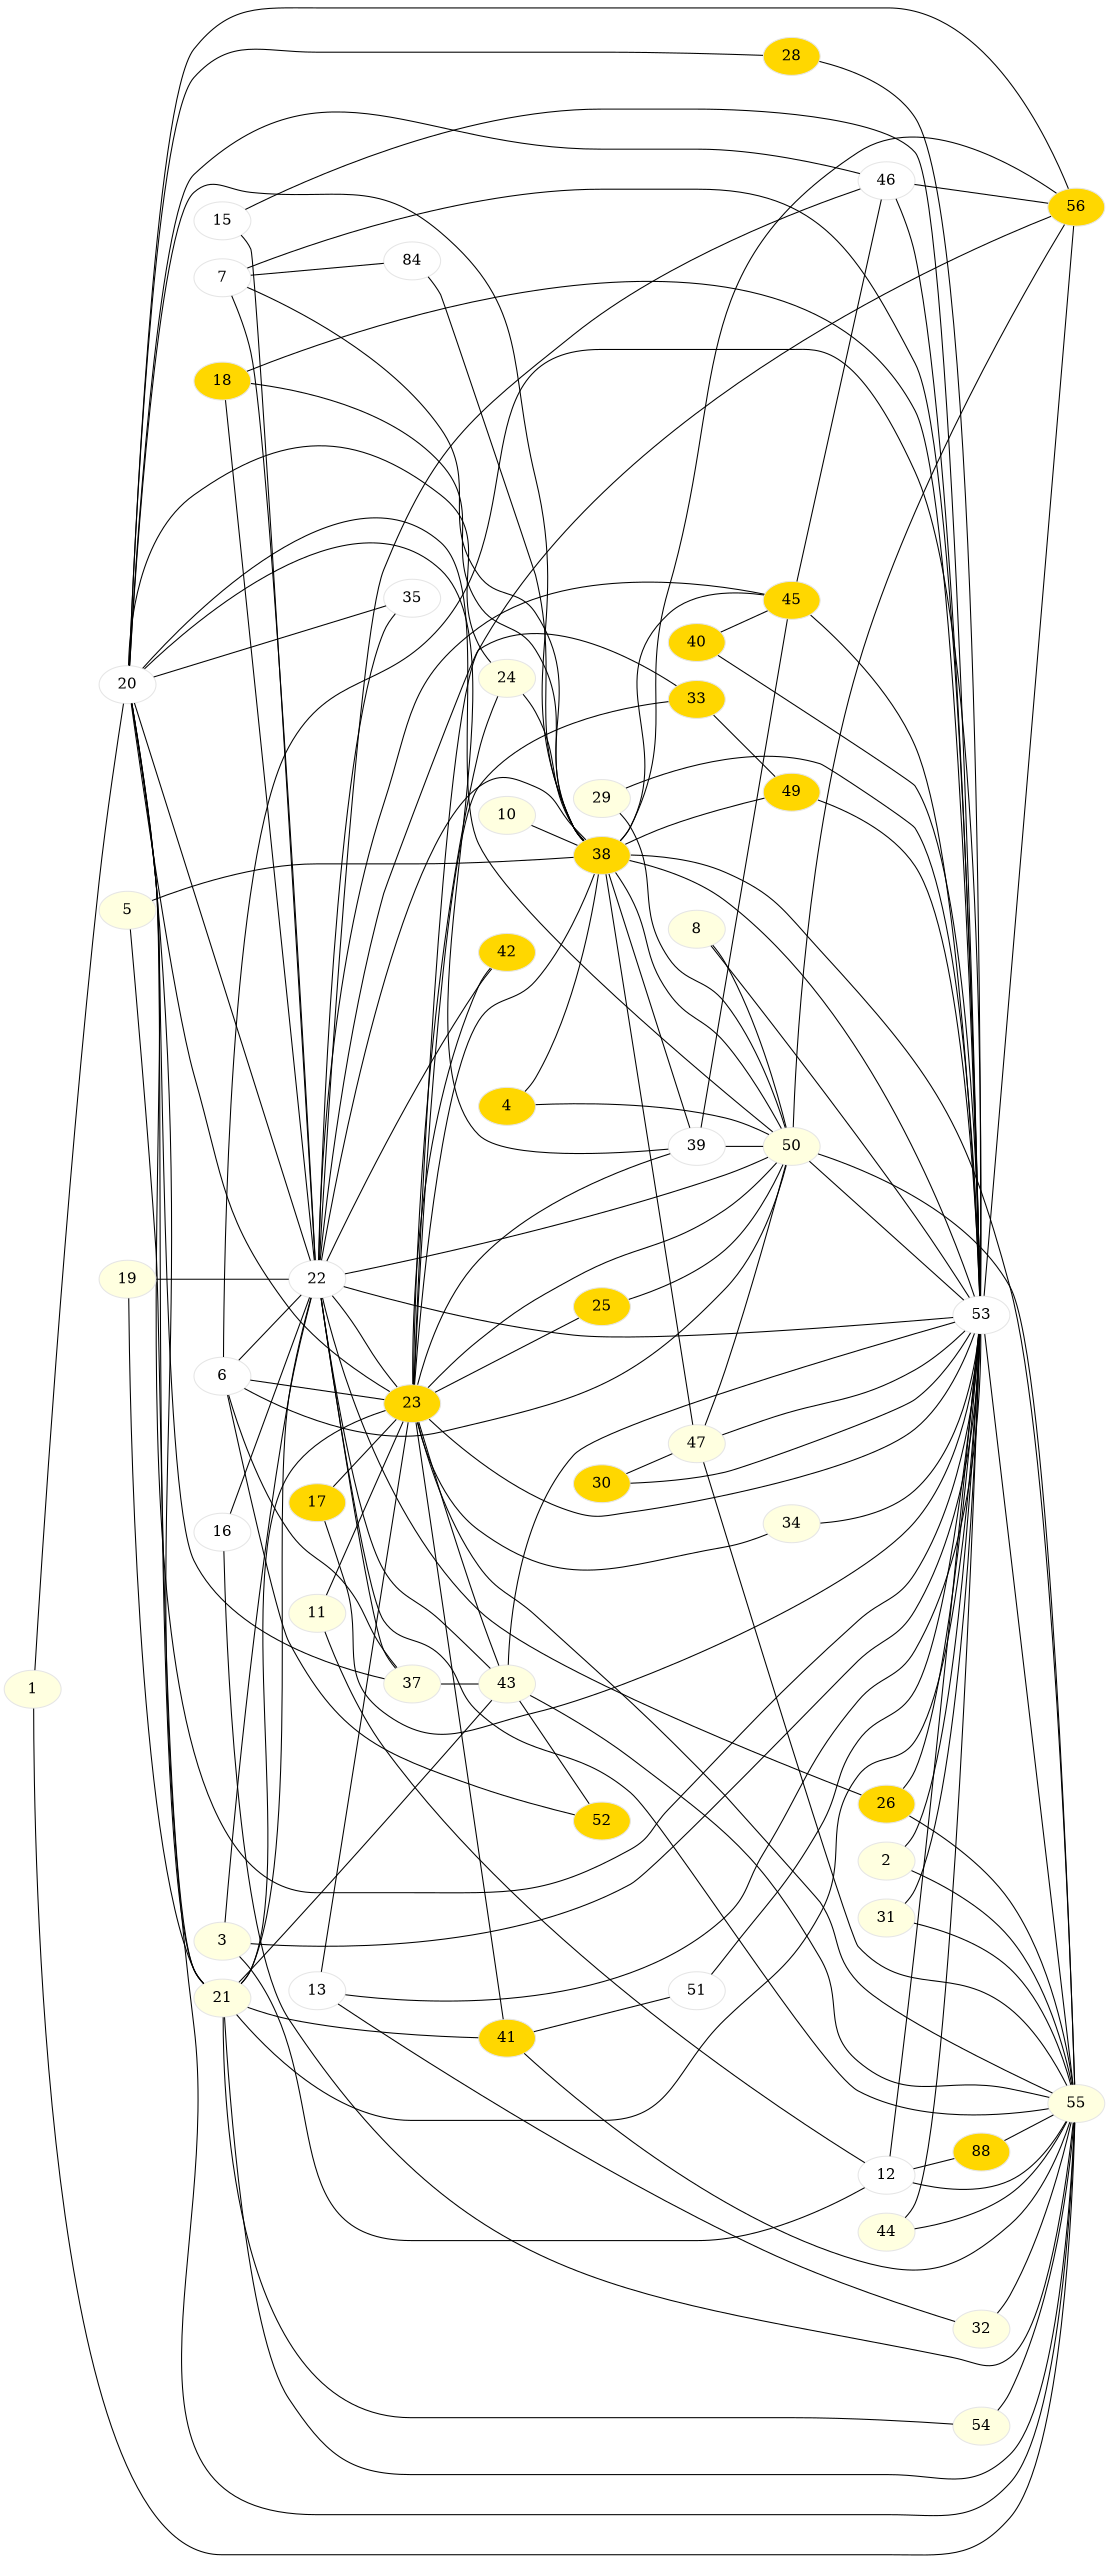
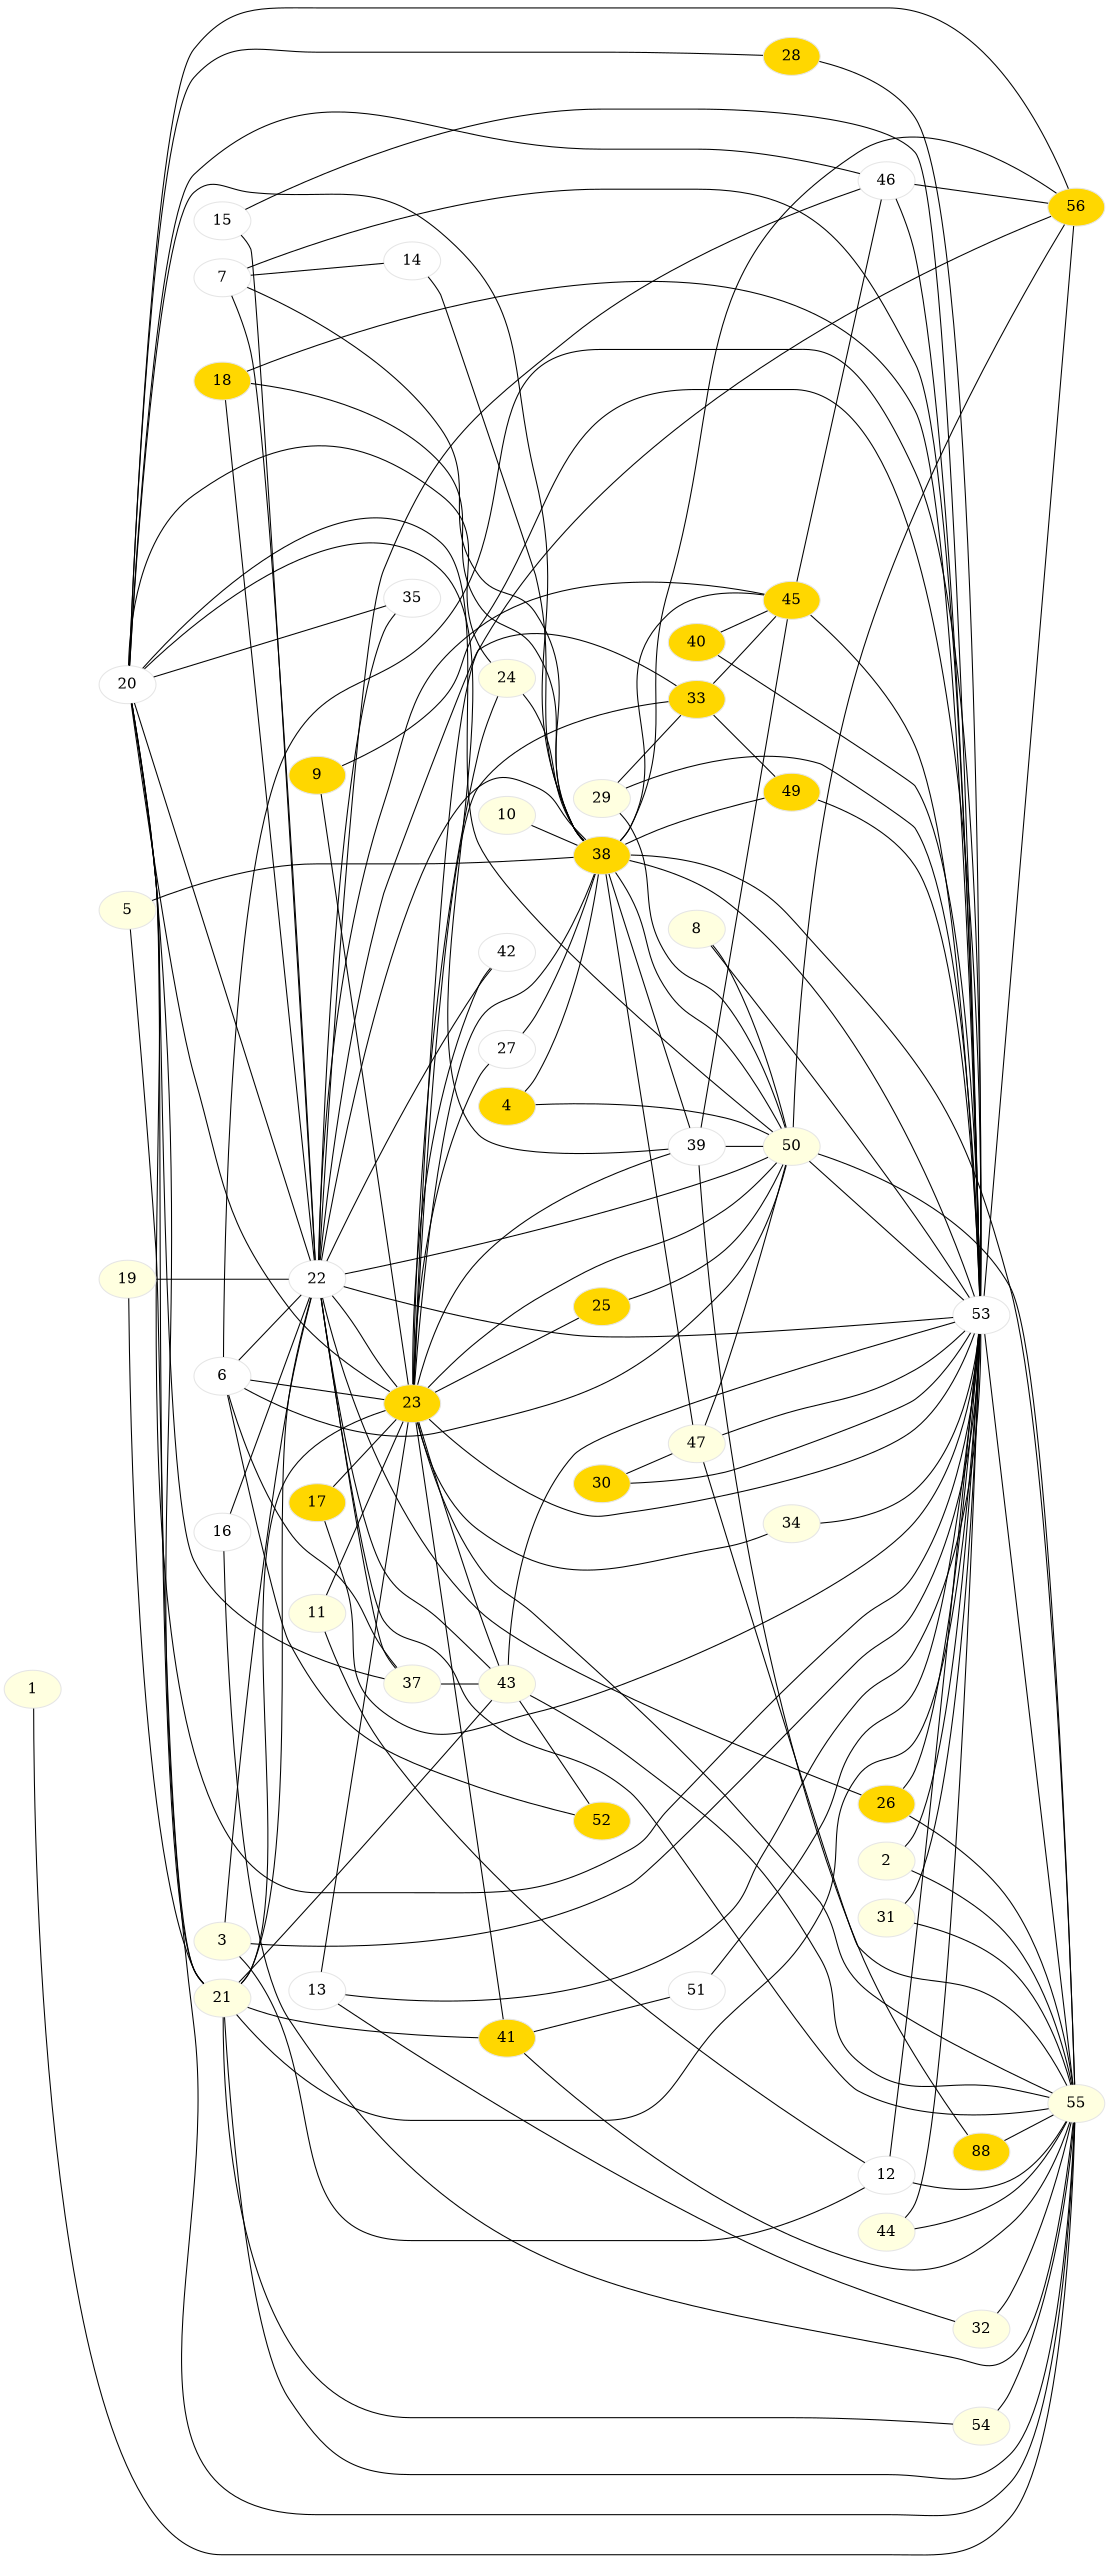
(412, 261) -> (412, 261)
none -> (745, 650)
none -> (637, 762)
none -> (317, 775)
(507, 952) -> (507, 952)
none -> (507, 1049)
(70, 1186) -> none
(934, 2164) -> (768, 1644)
